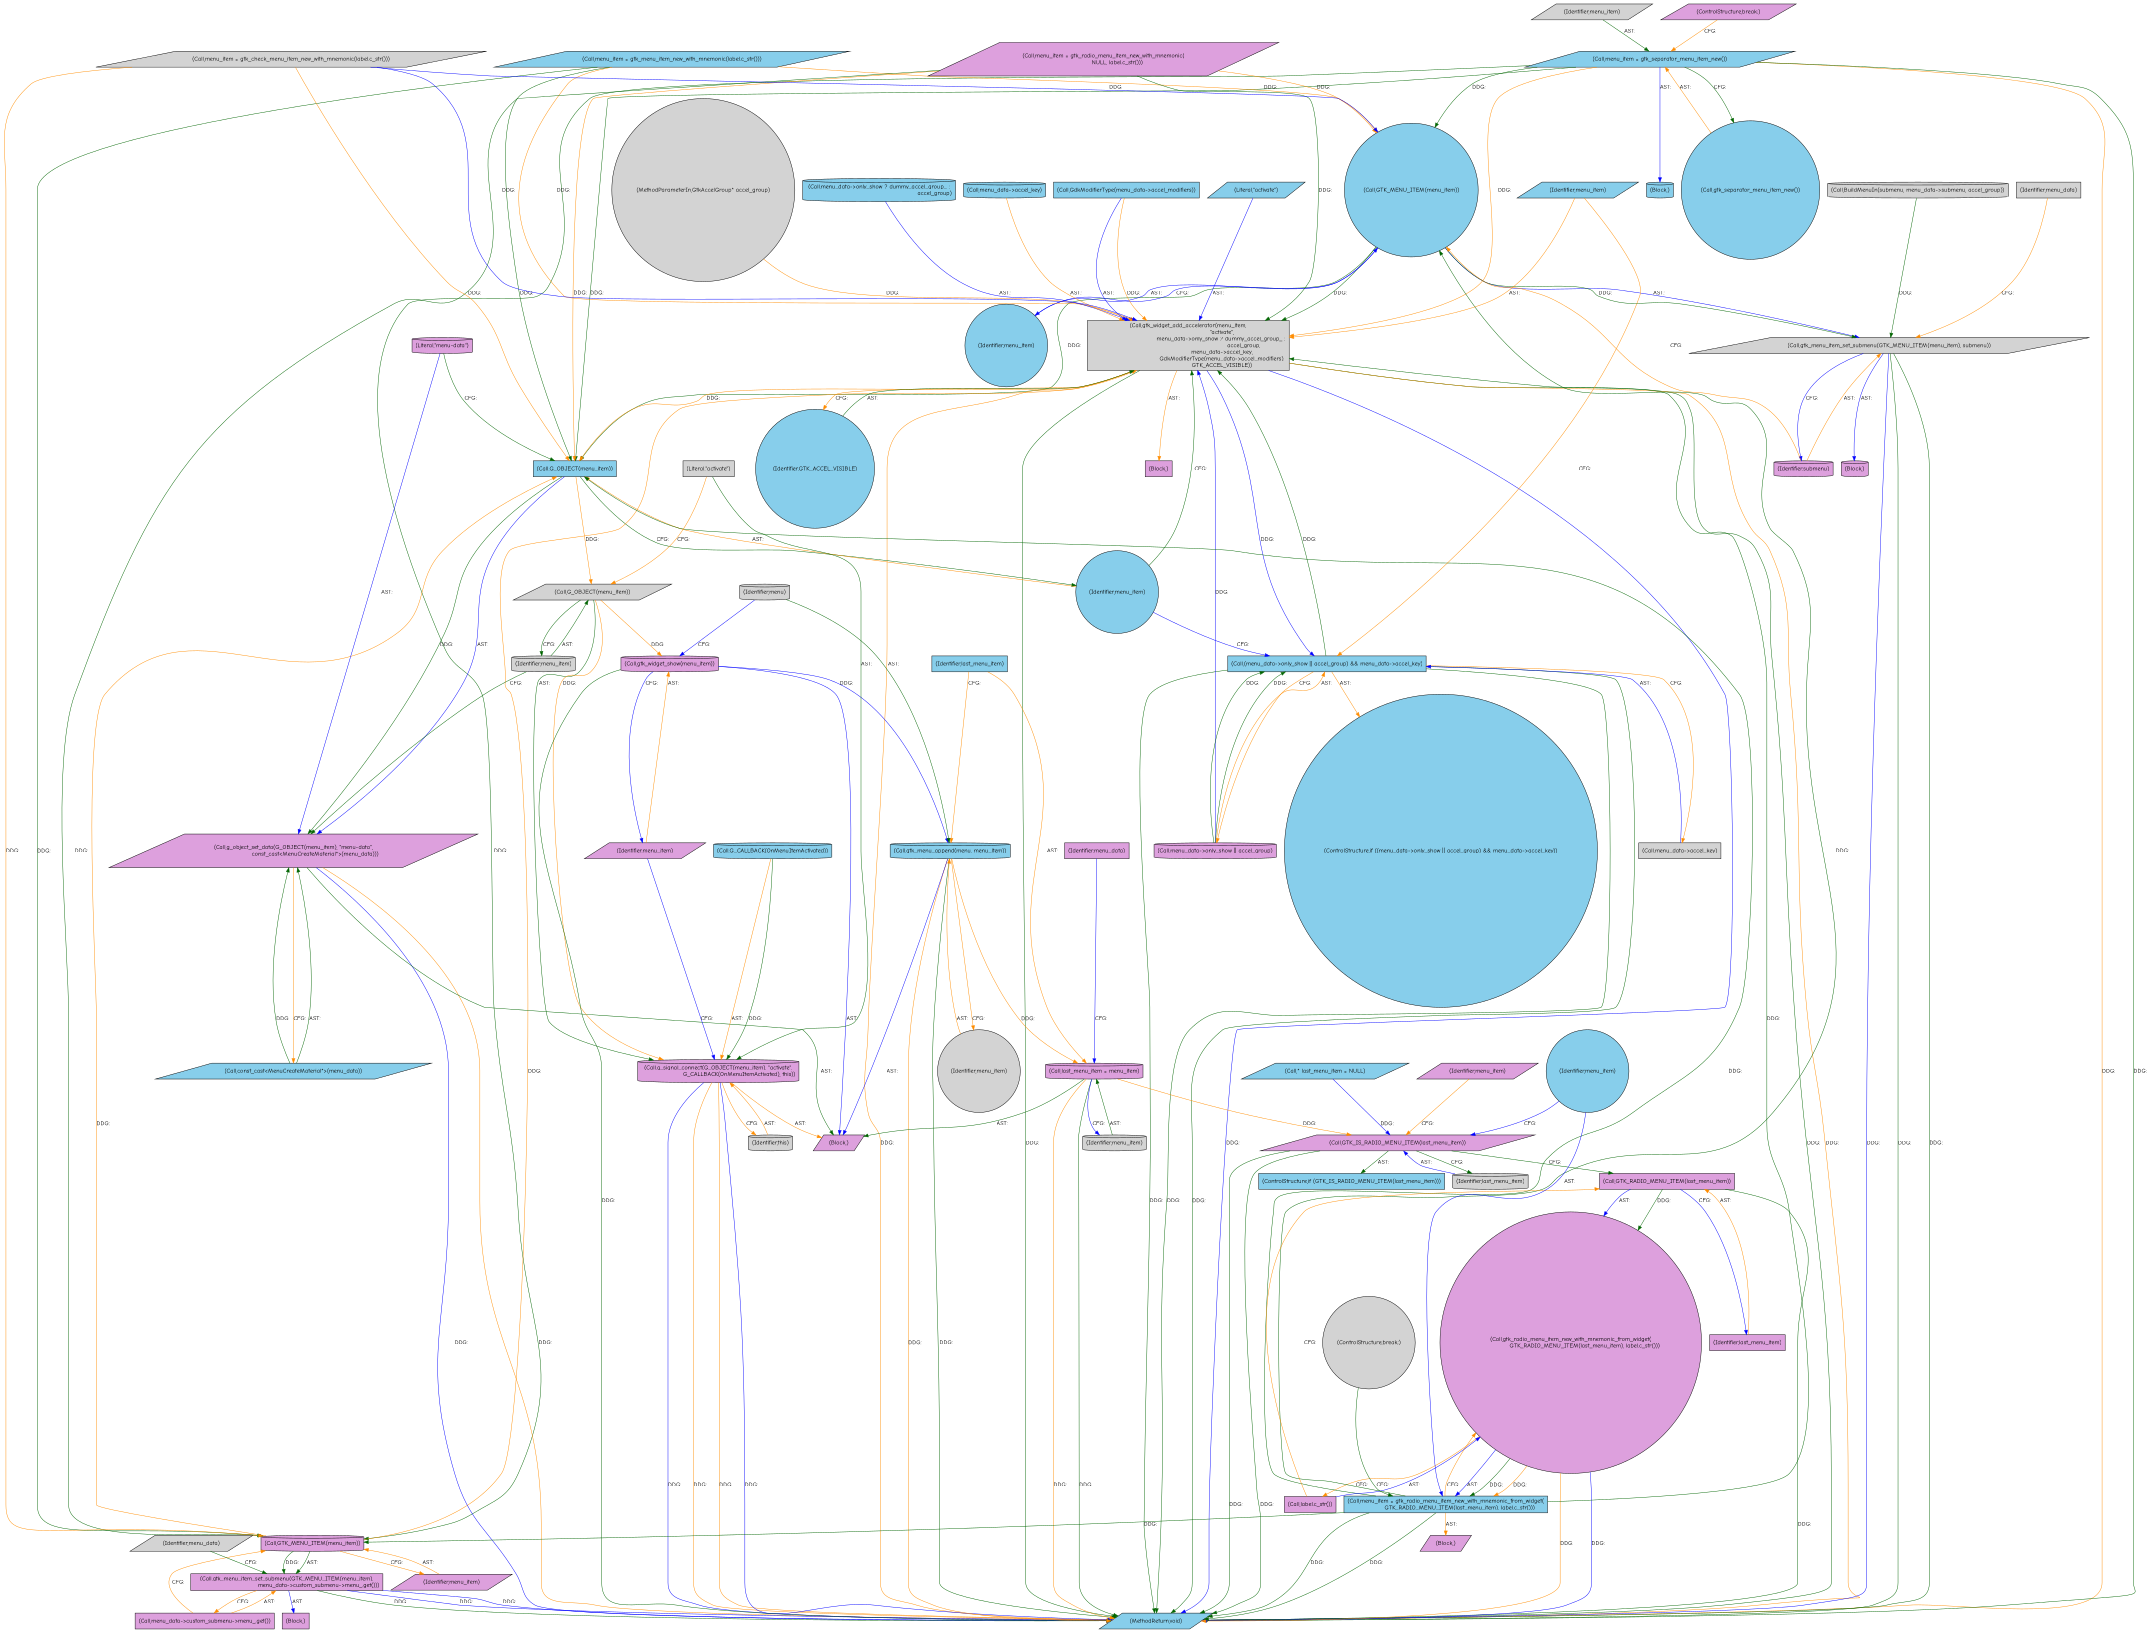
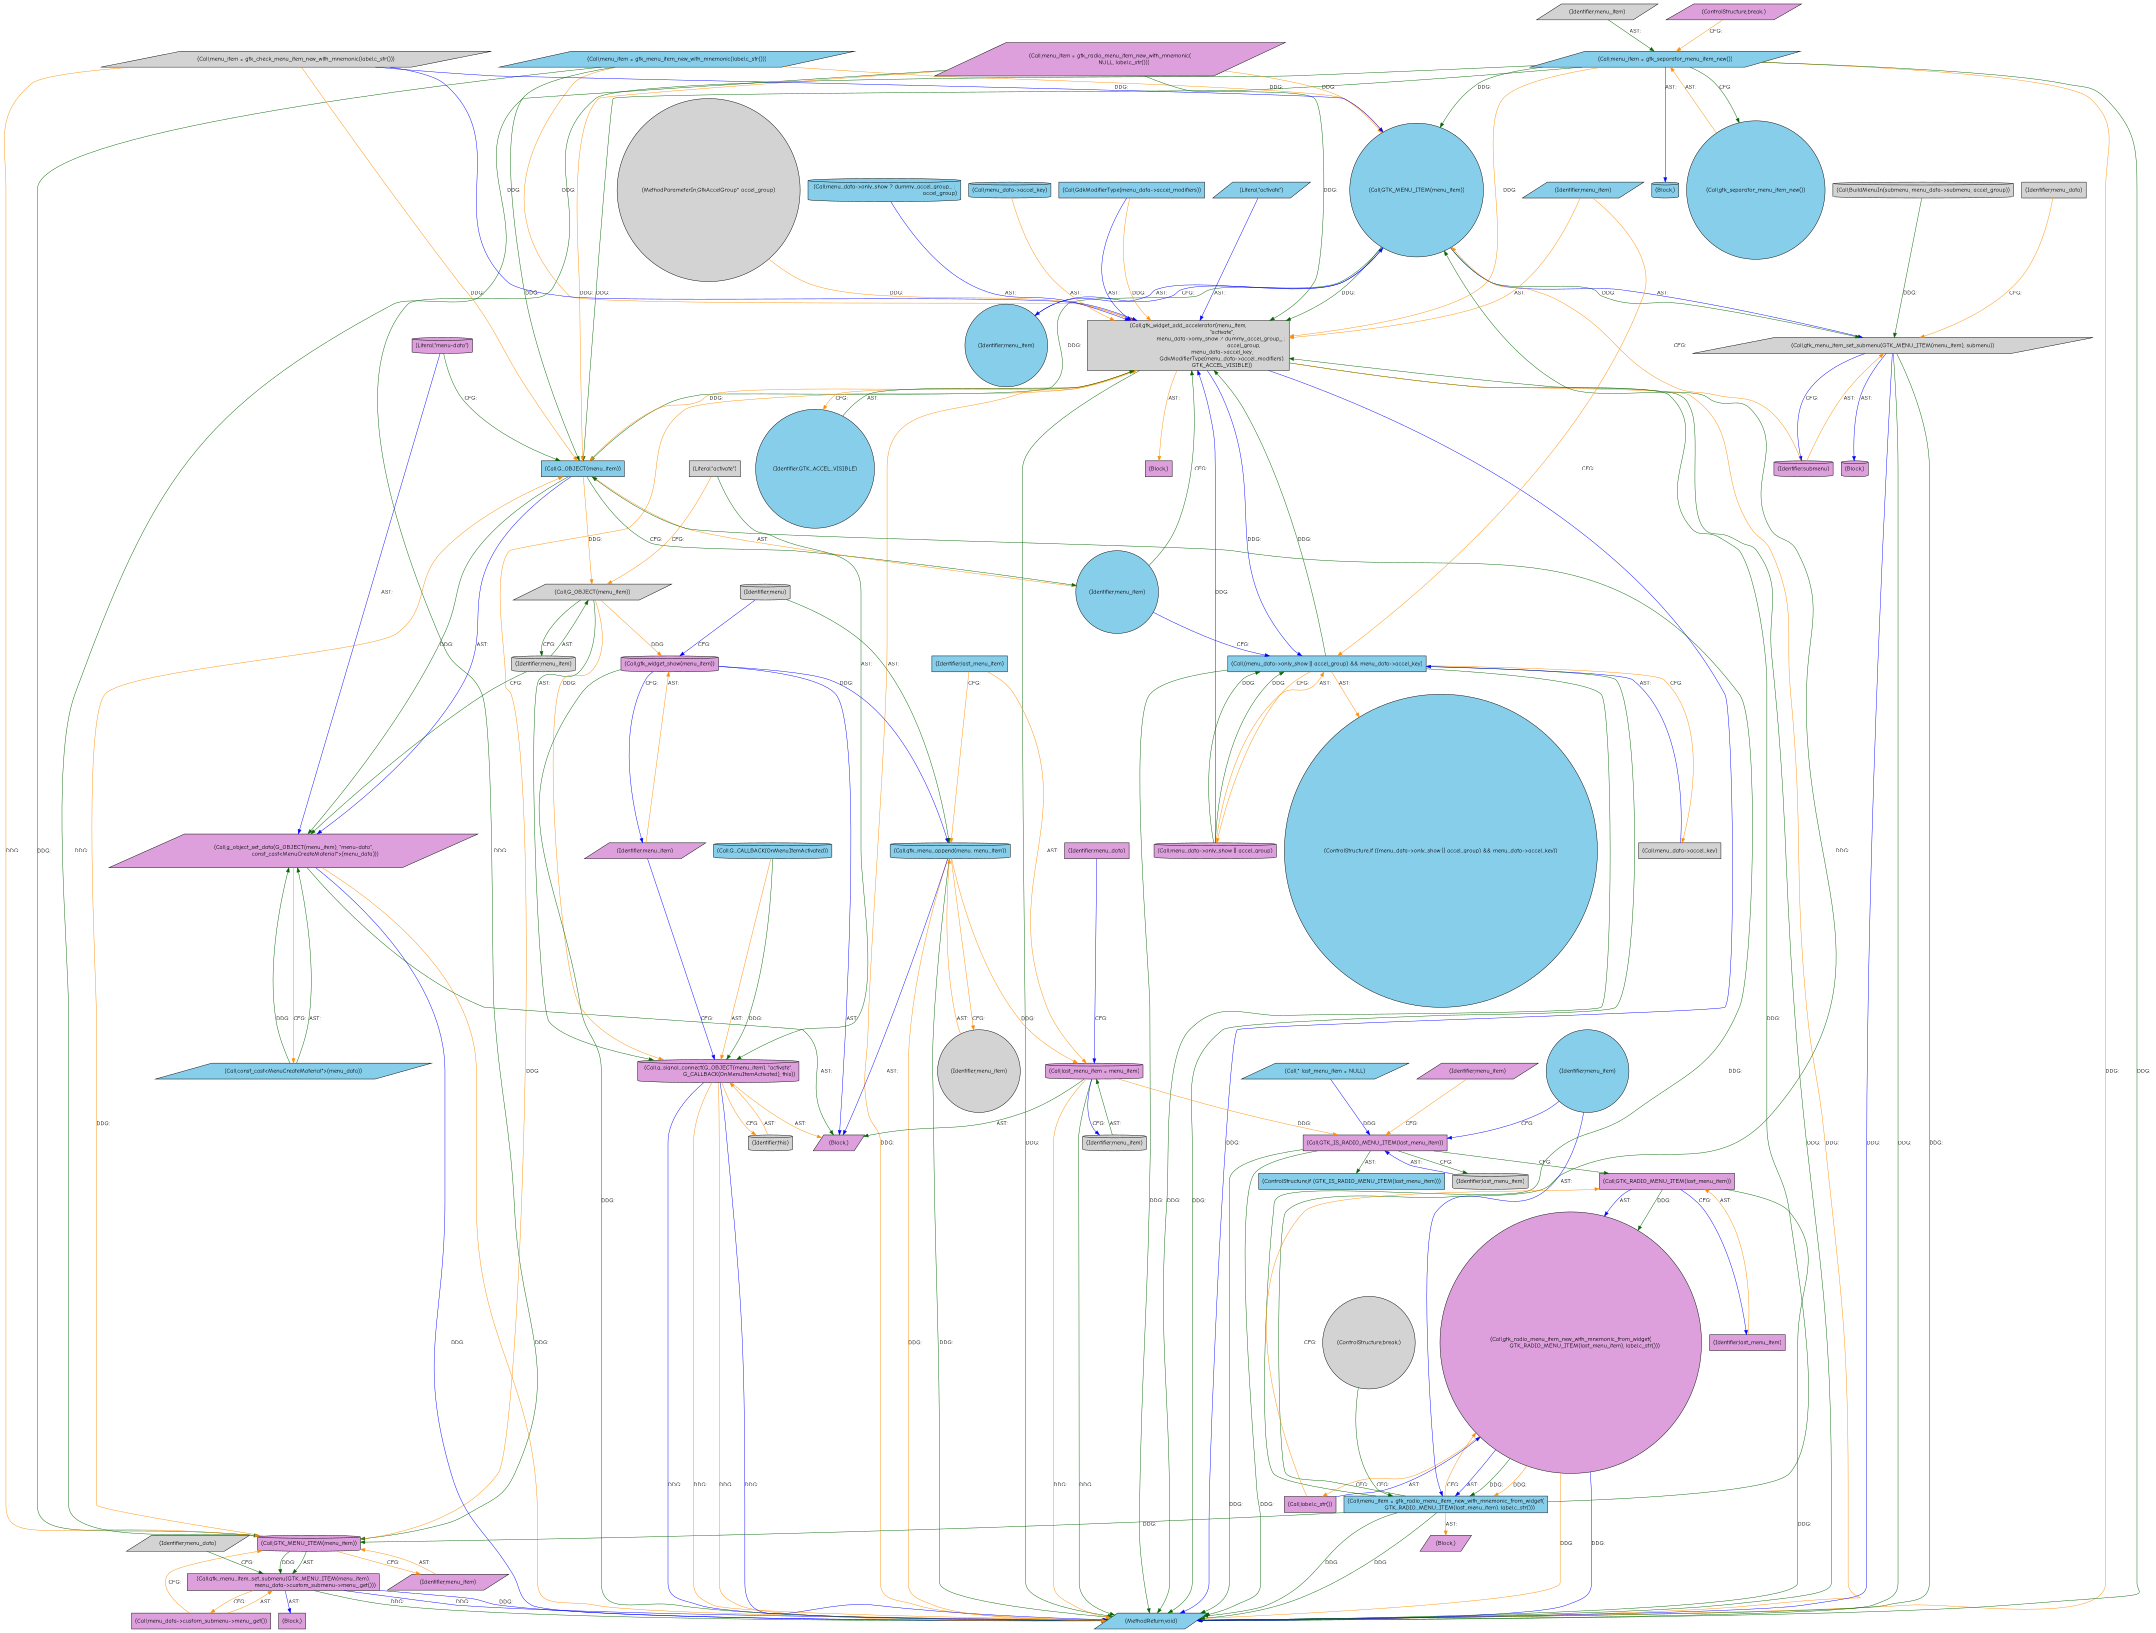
(1398, 1143) -> (1375, 1143)
